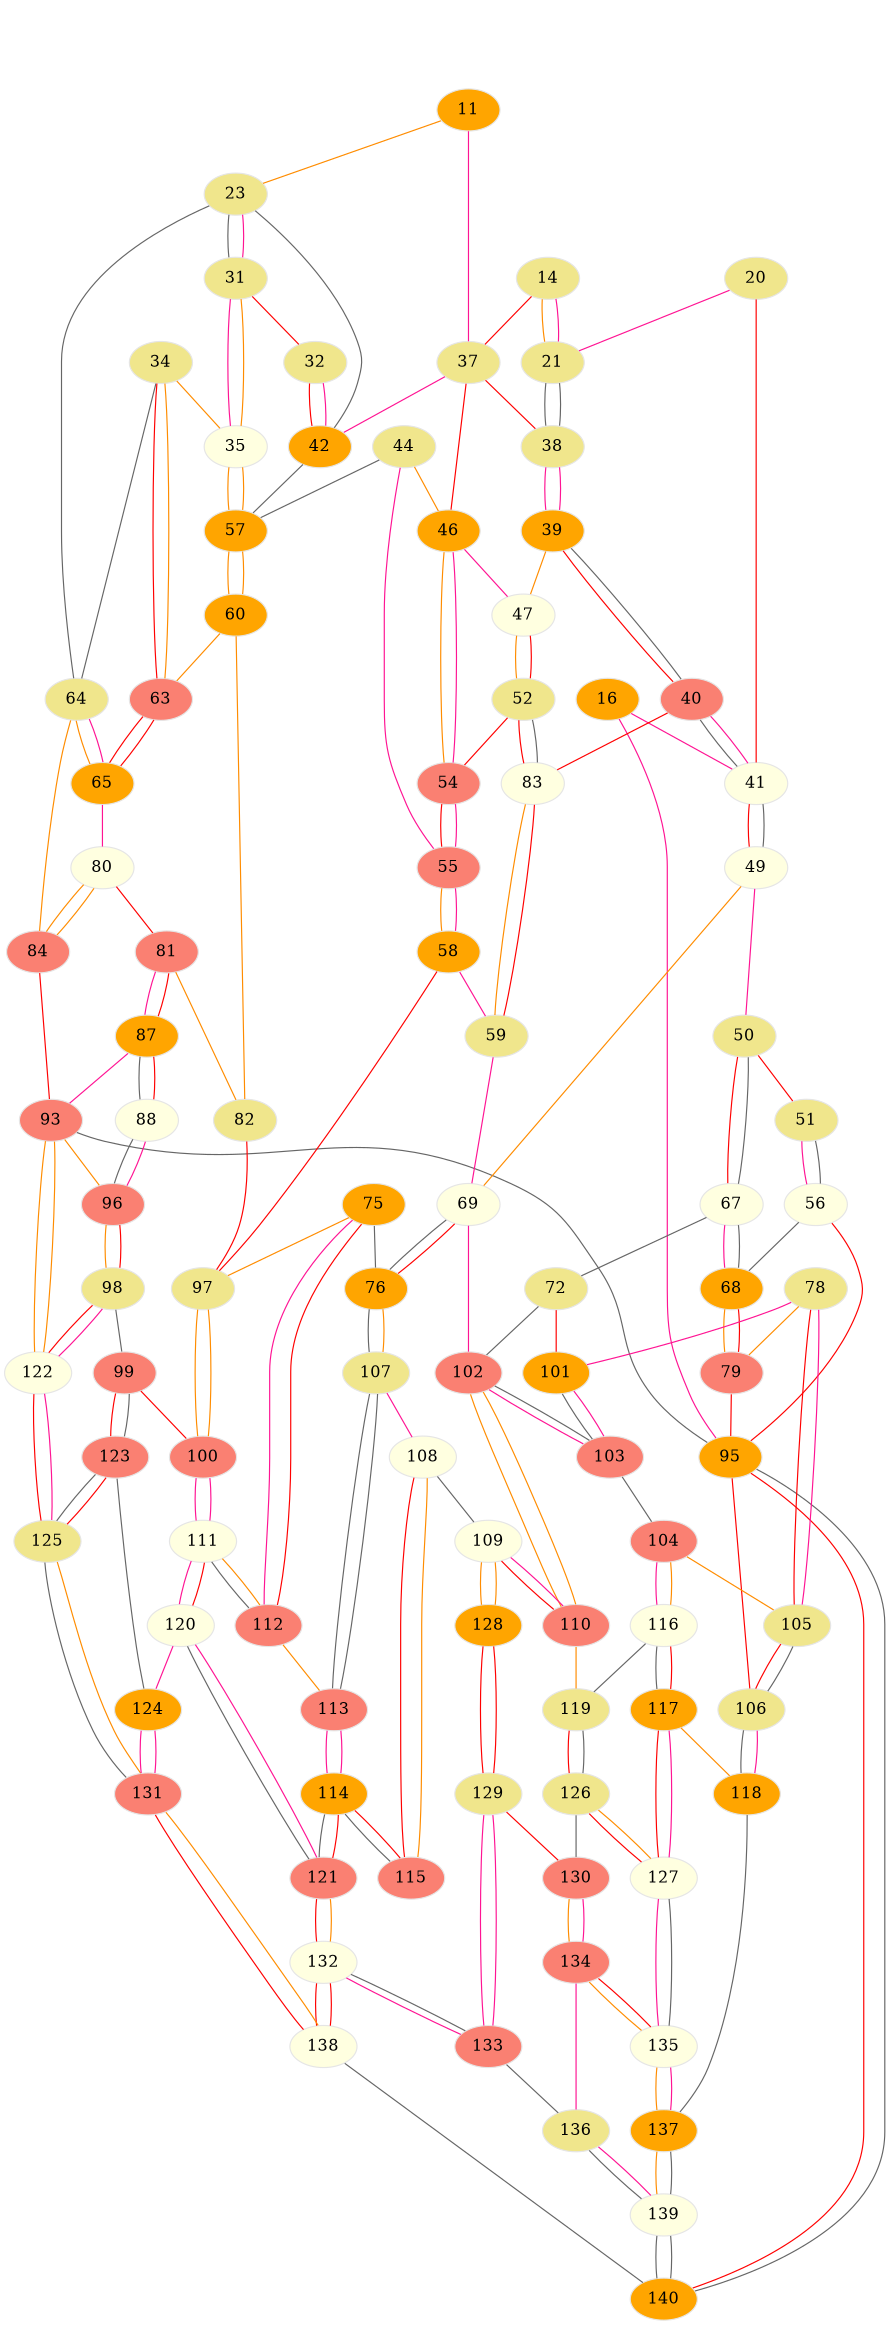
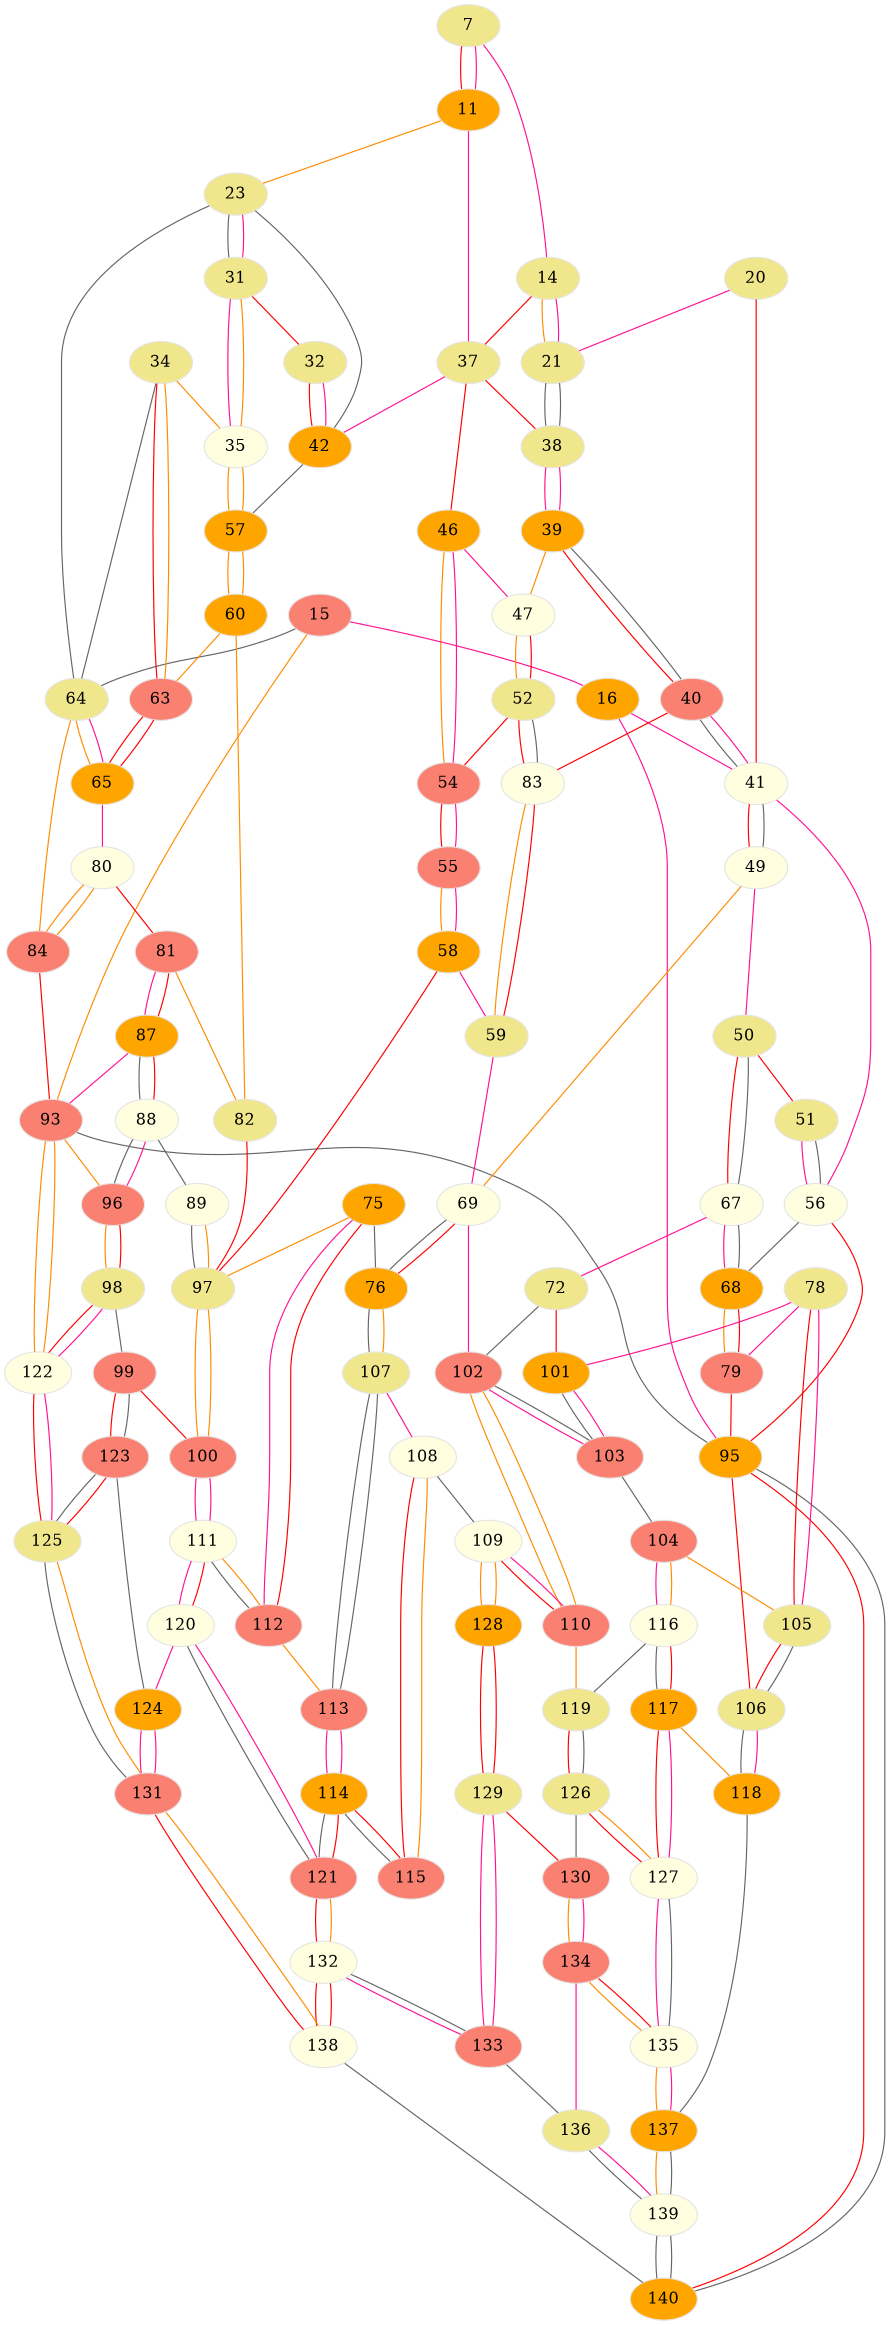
none -> (468, 26)
(404, 447) -> none
none -> (320, 615)
none -> (871, 980)
none -> (197, 1205)
(644, 1247) -> (644, 1247)
(774, 1331) -> (774, 1331)
